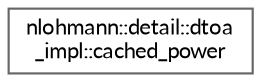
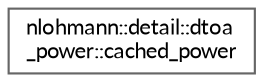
(131, 41) -> (132, 41)
